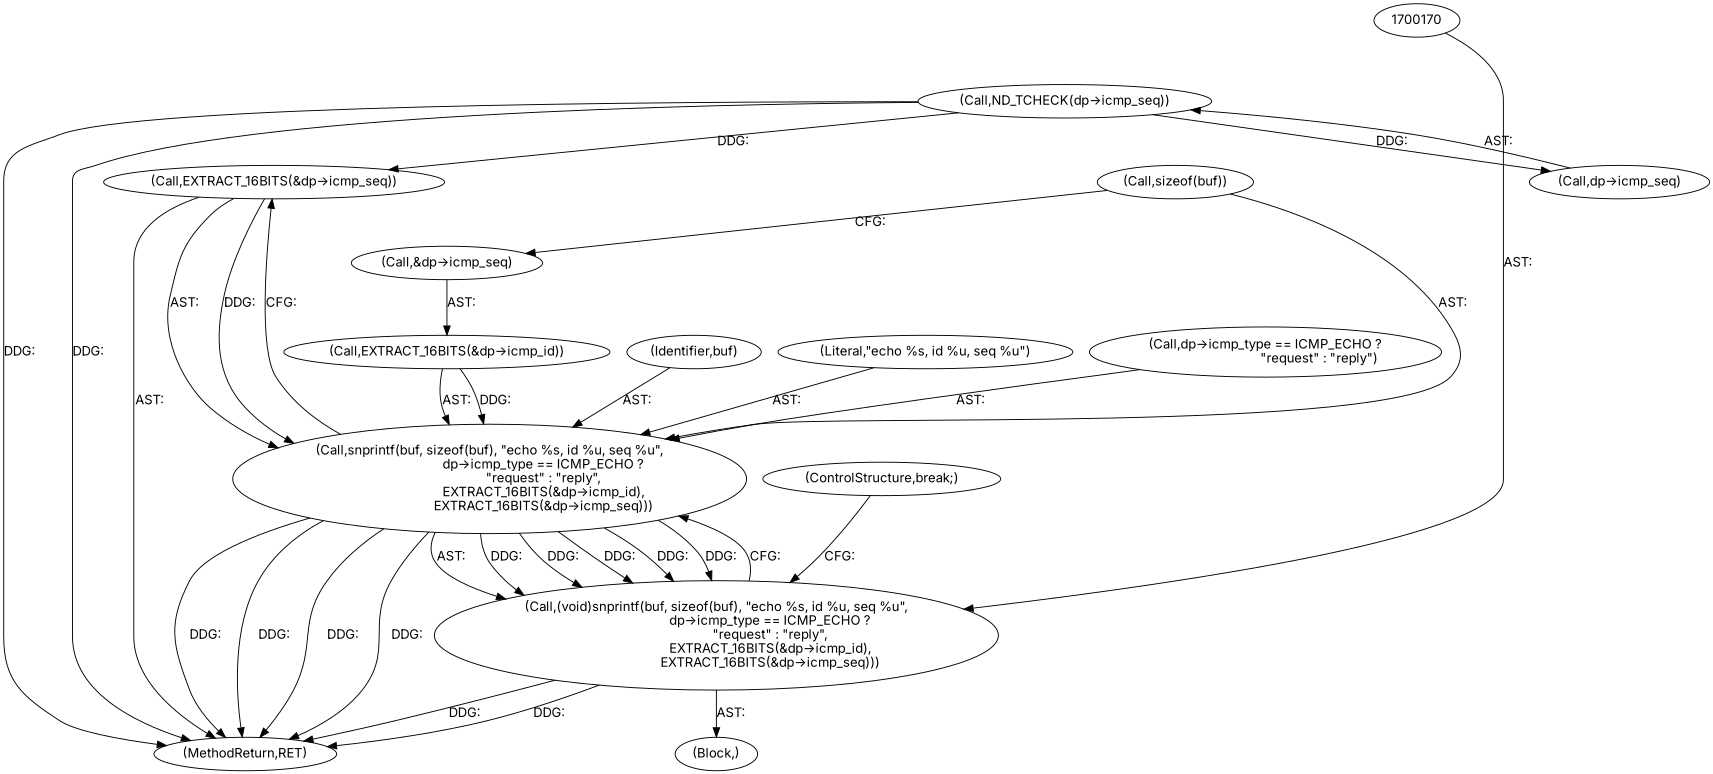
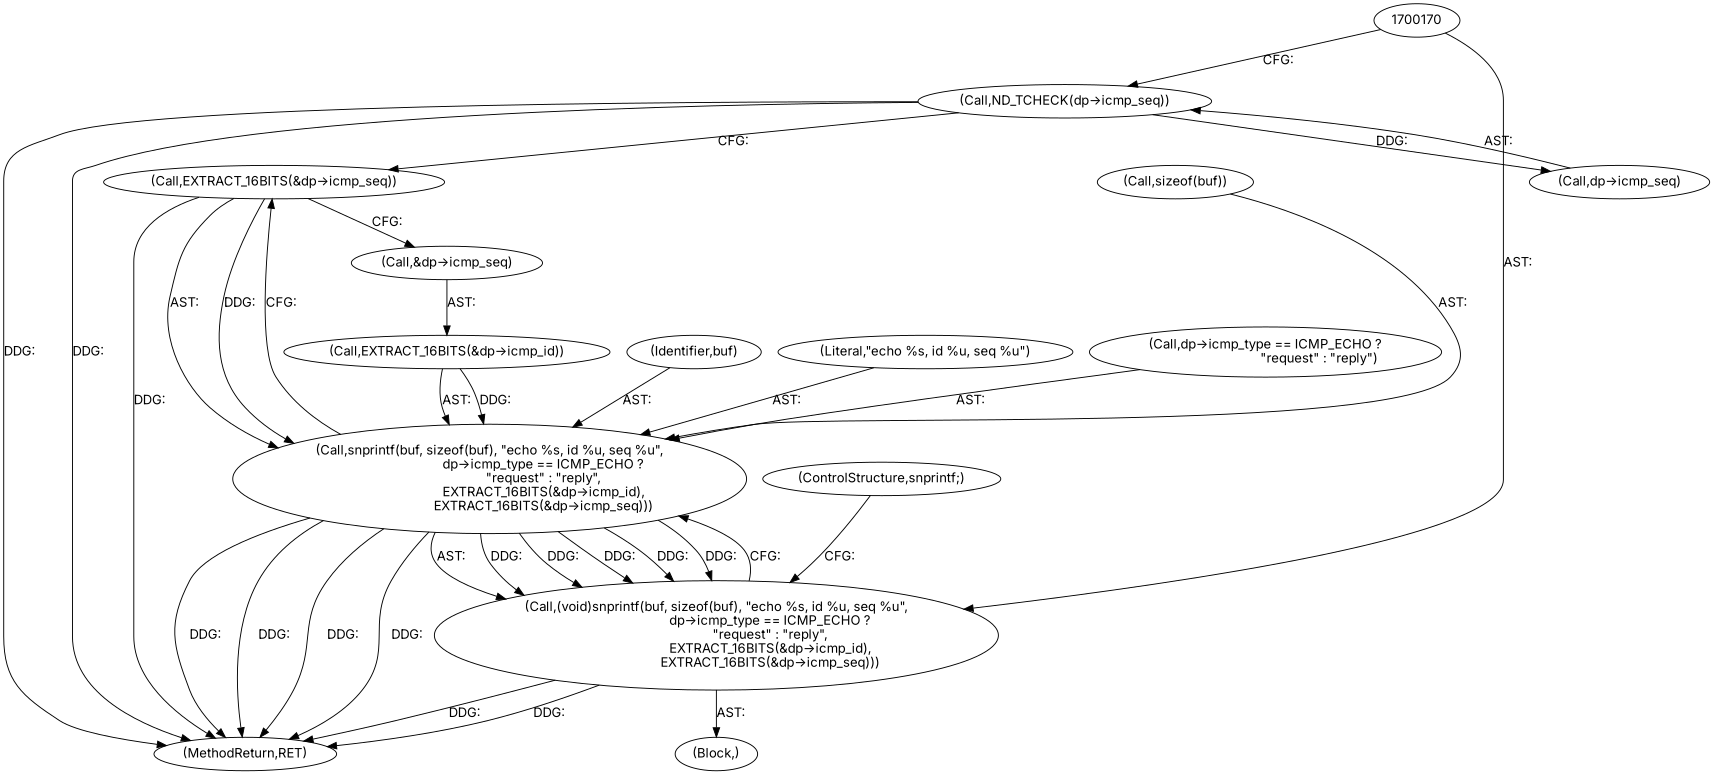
none -> (1259, 57)
(735, 142) -> (735, 142)
(821, 221) -> (357, 221)
(151, 401) -> (151, 401)
(882, 479) -> (882, 479)
